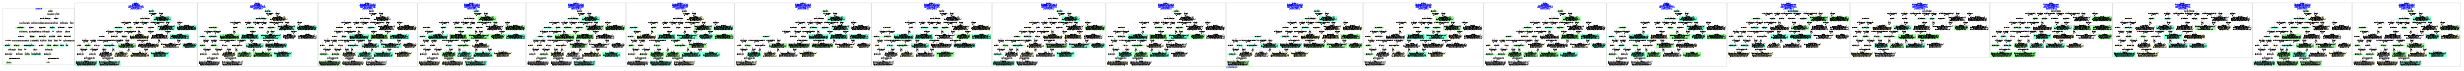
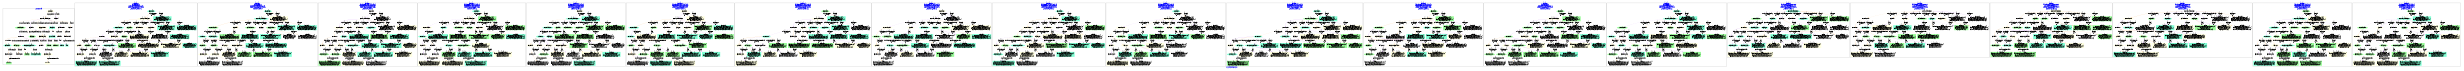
(19, 54) -> (19, 54)
